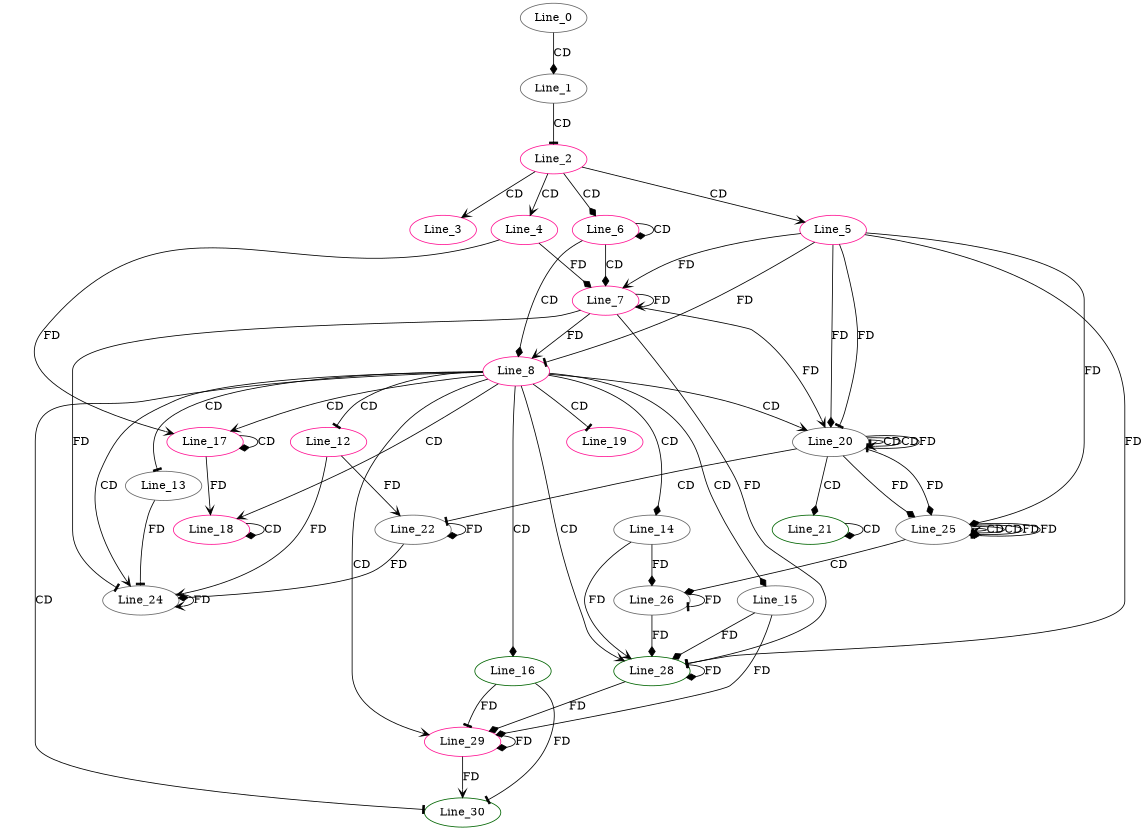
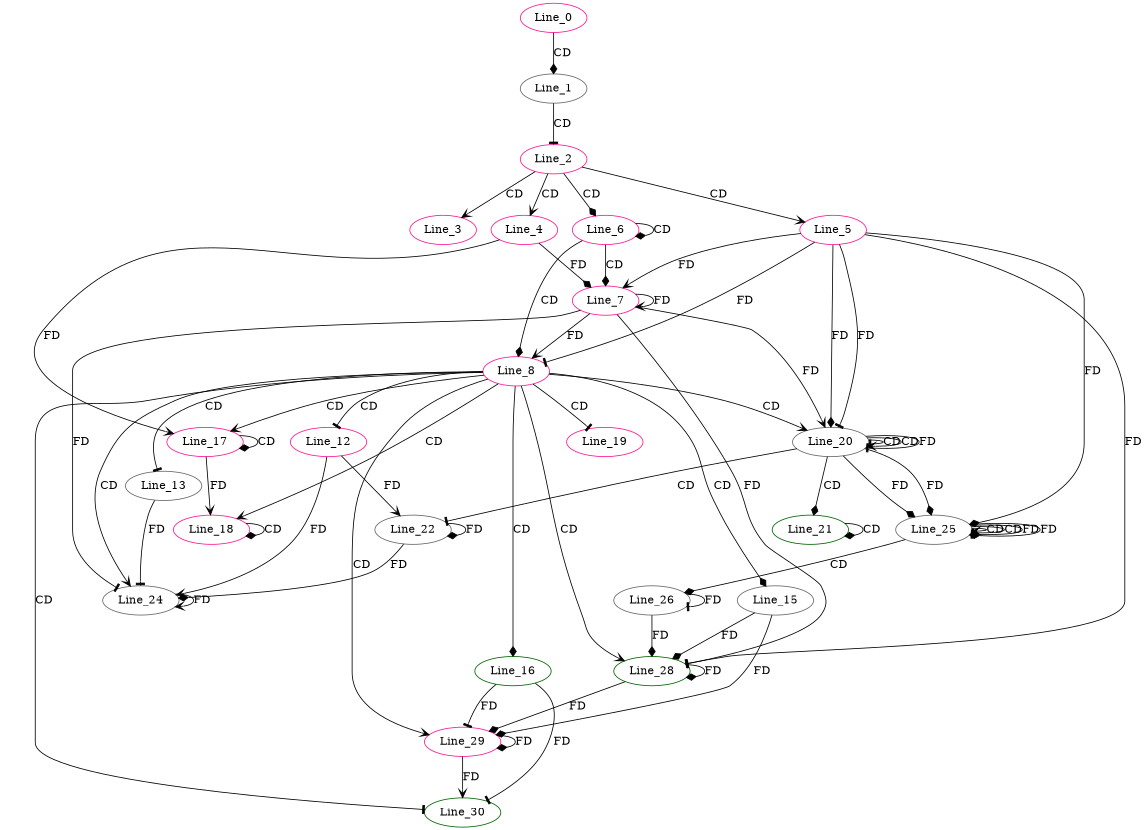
(554, 18) -> (554, 18)
(652, 530) -> none
